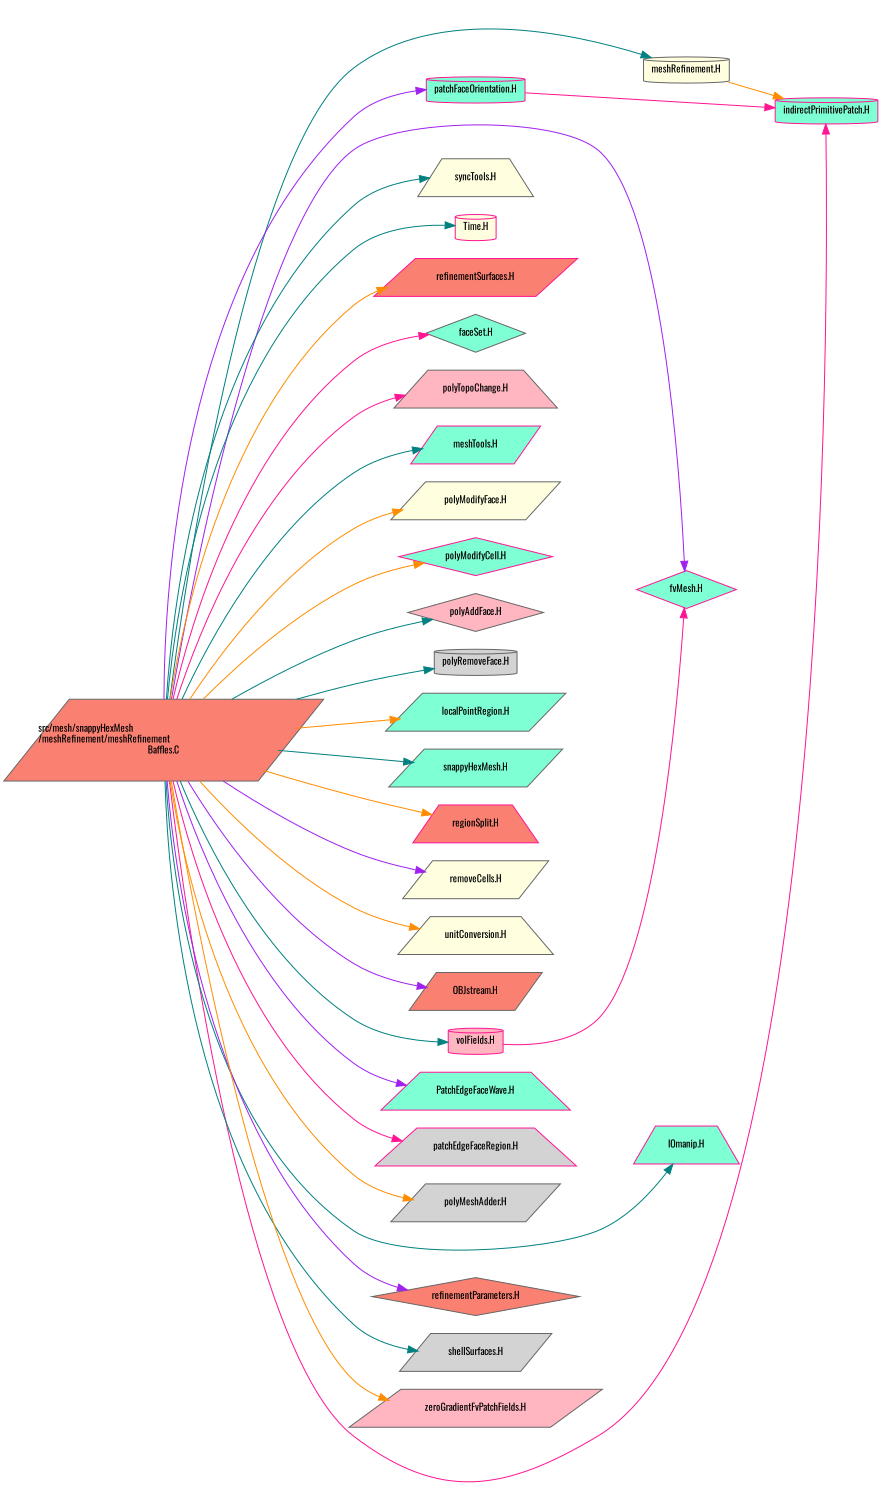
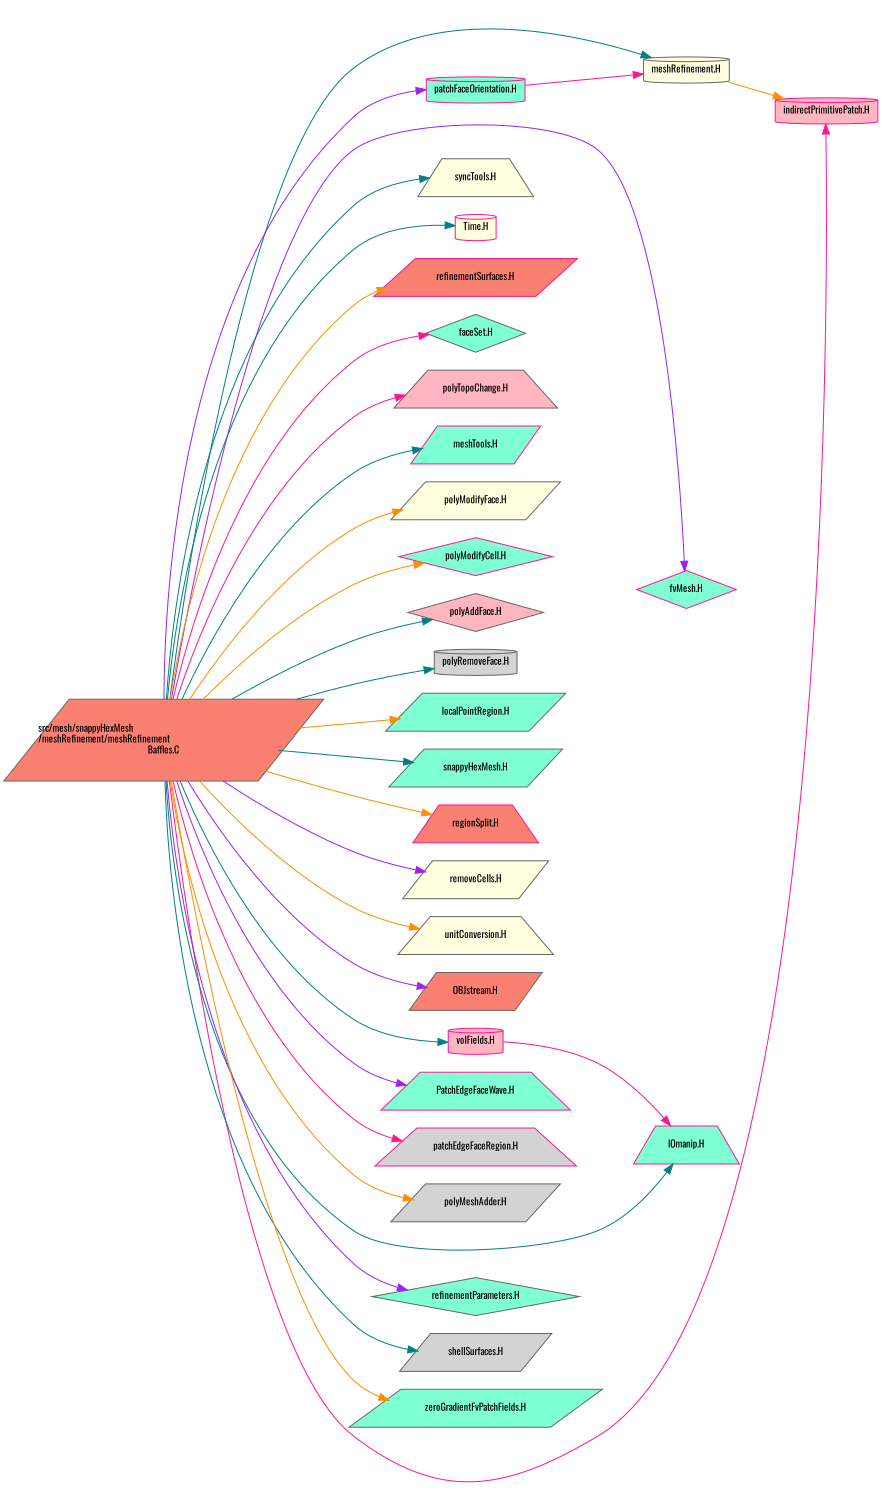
(645, 100) -> (579, 80)
(827, 111) -> (827, 111)
(652, 873) -> (593, 1061)
(476, 1297) -> (476, 1297)
(476, 1408) -> (476, 1408)
